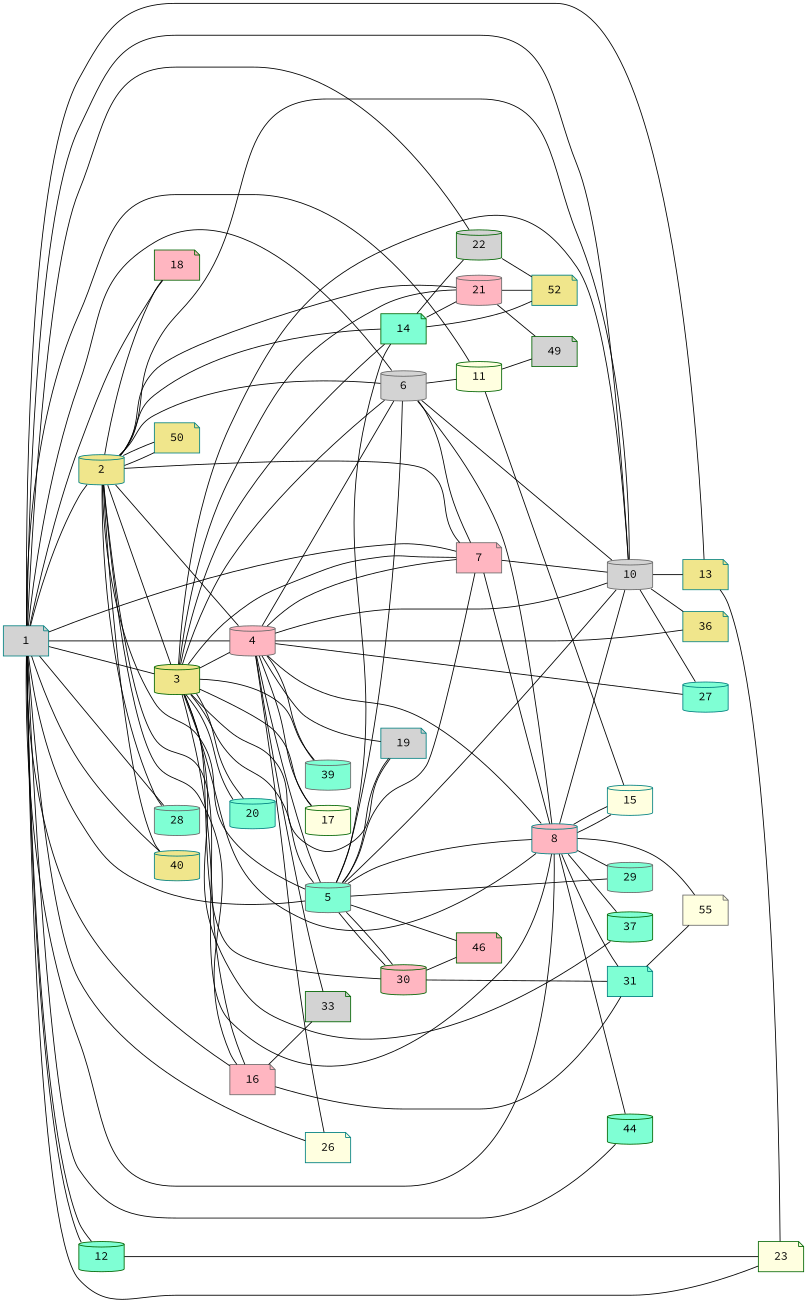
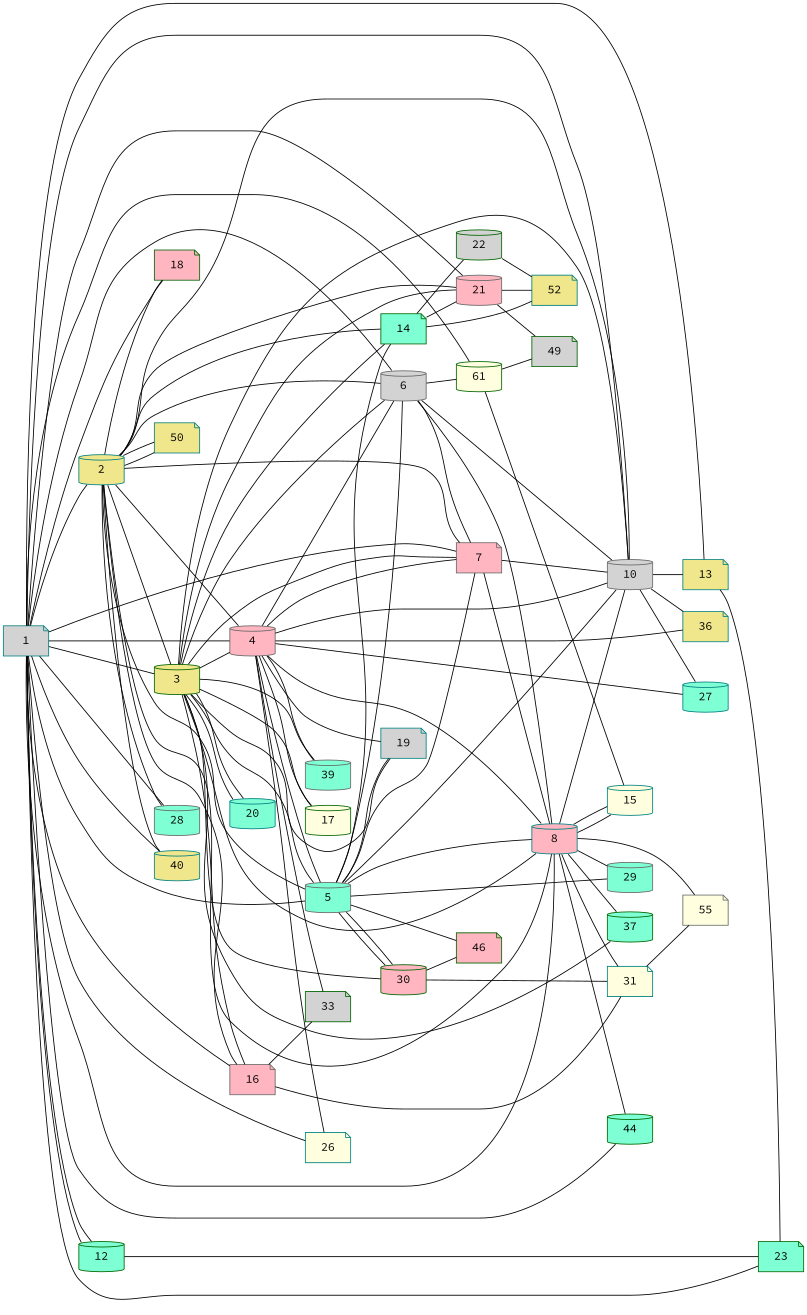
(94, 148) -> (101, 193)
(479, 377) -> (479, 377)
(630, 981) -> (630, 981)
(781, 1257) -> (781, 1257)
